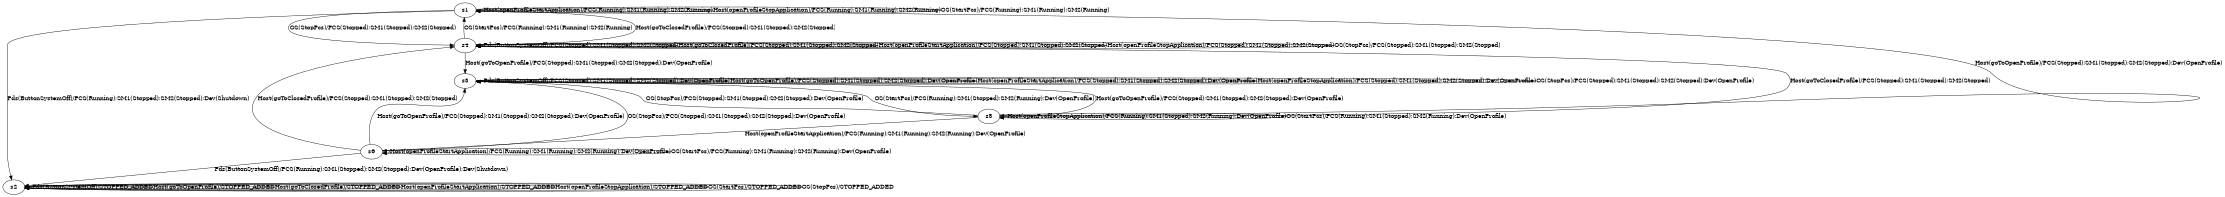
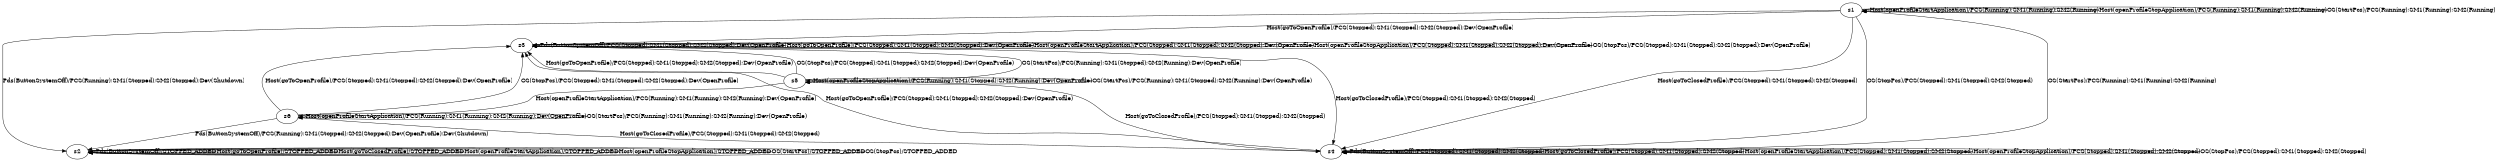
none -> (1052, 52)
(1934, 58) -> (1188, 28)
